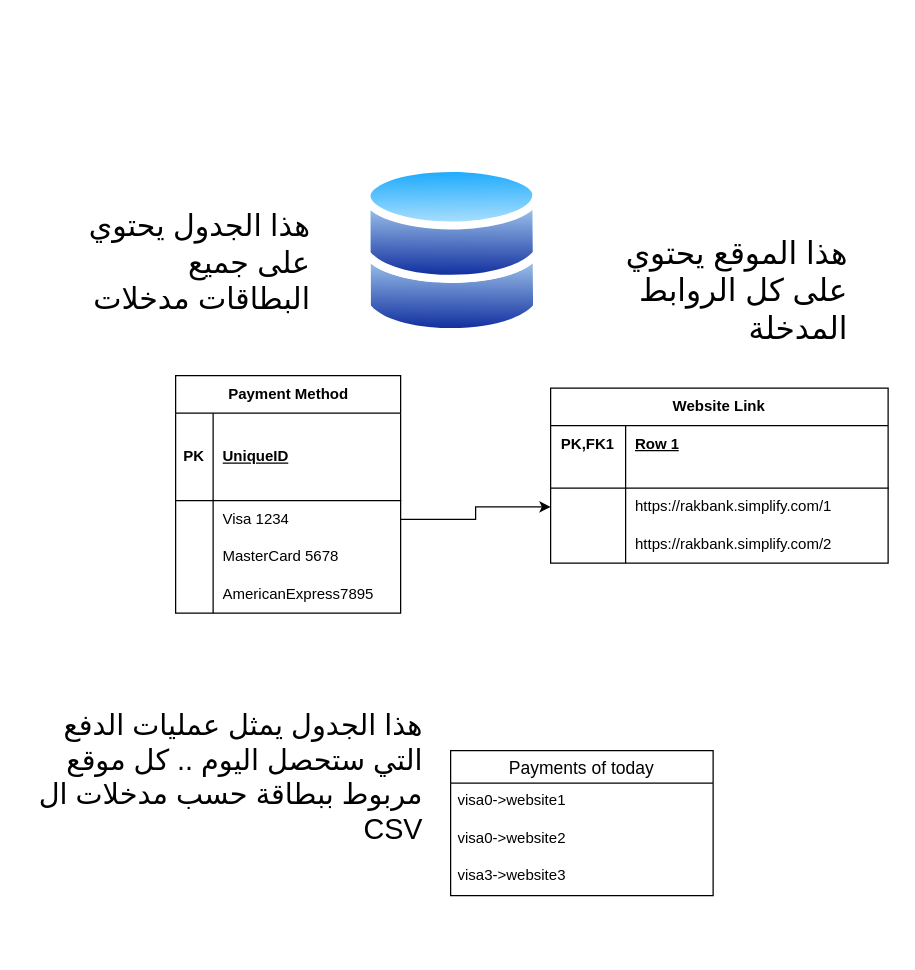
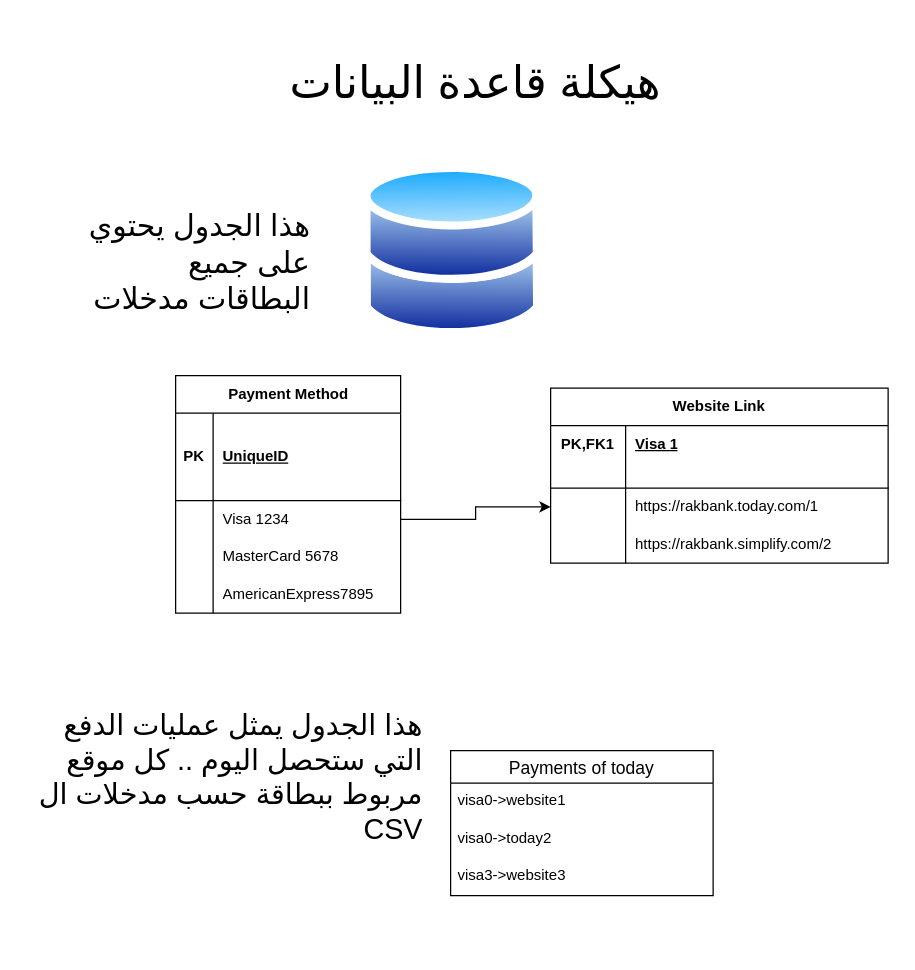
none -> (476, 82)
(738, 301) -> none
(655, 444) -> (657, 444)
(750, 507) -> (743, 507)
(517, 838) -> (511, 838)
